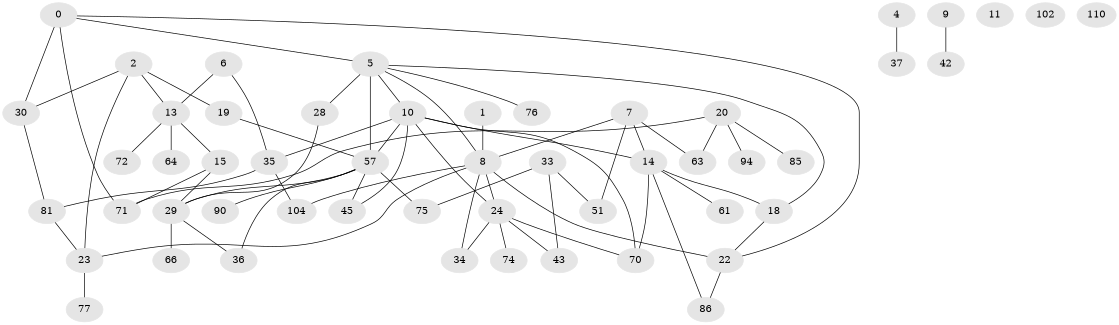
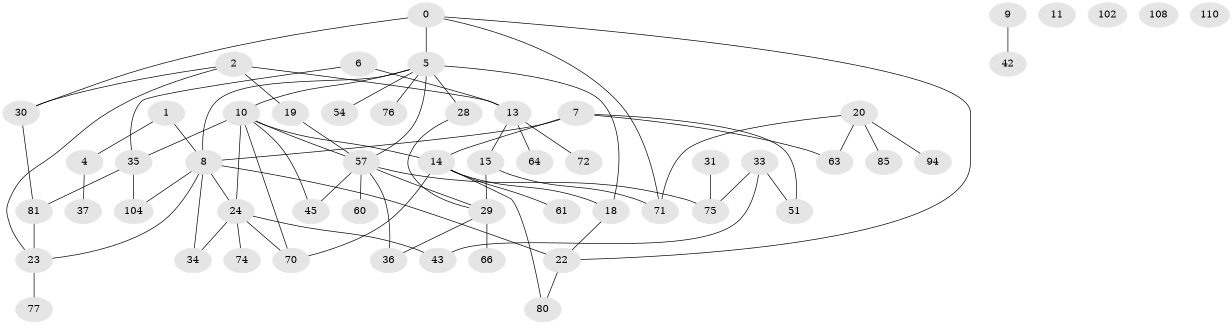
none -> (1159, 15)
none -> (340, 113)
none -> (125, 138)
none -> (711, 162)
(220, 211) -> (360, 211)
(706, 310) -> (543, 310)
